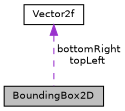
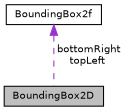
(54, 15) -> (54, 15)
